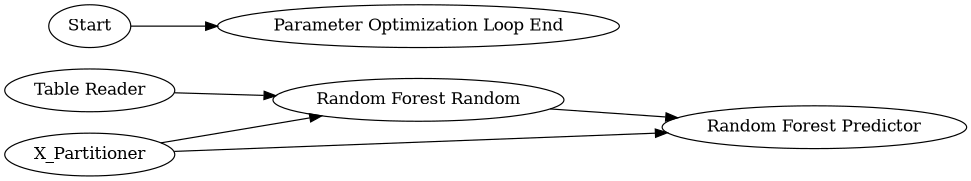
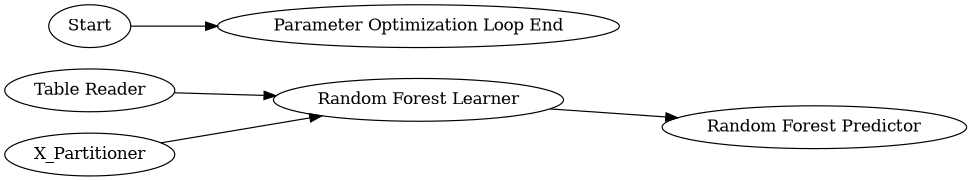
(418, 100) -> (418, 100)
(415, 142) -> none
